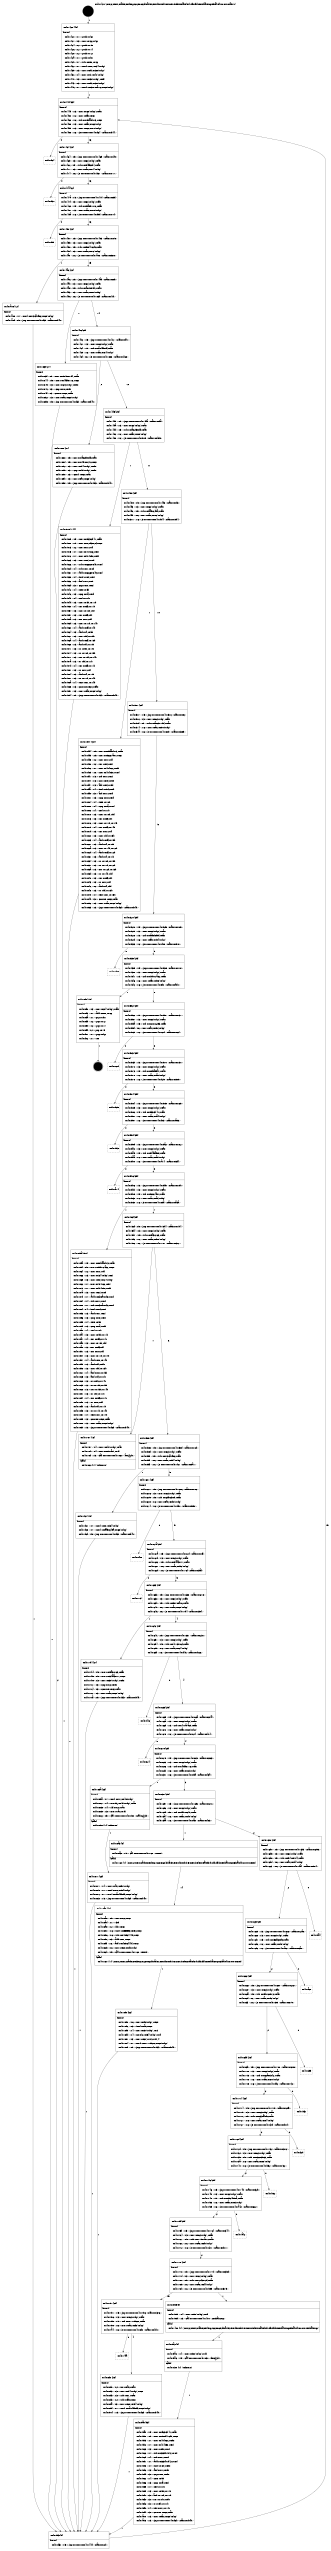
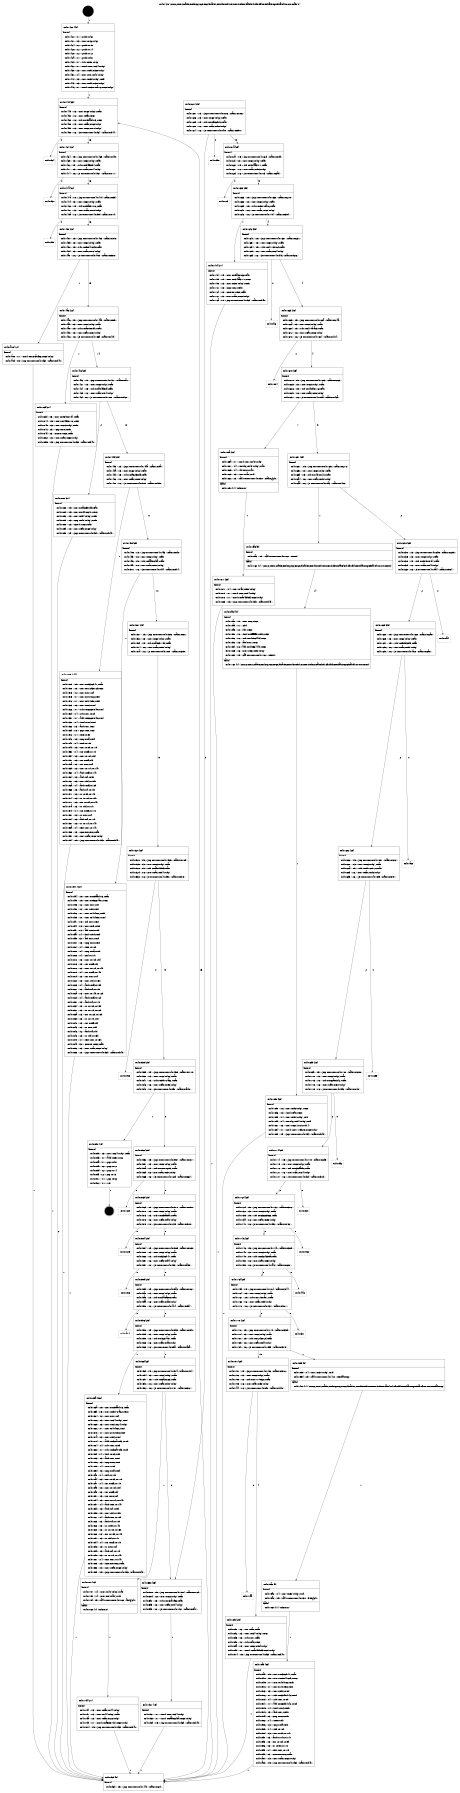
none -> (299, 1334)
(169, 1472) -> (204, 857)
none -> (108, 1714)
